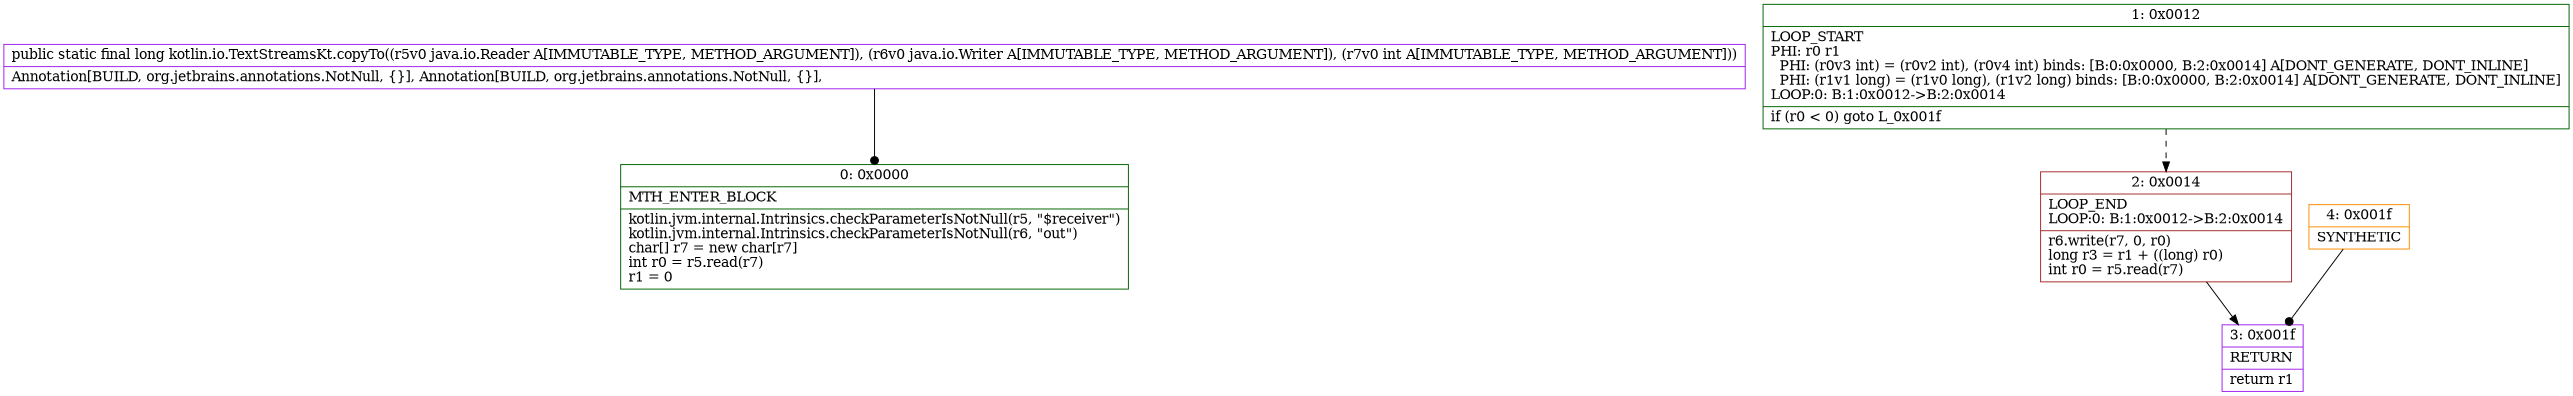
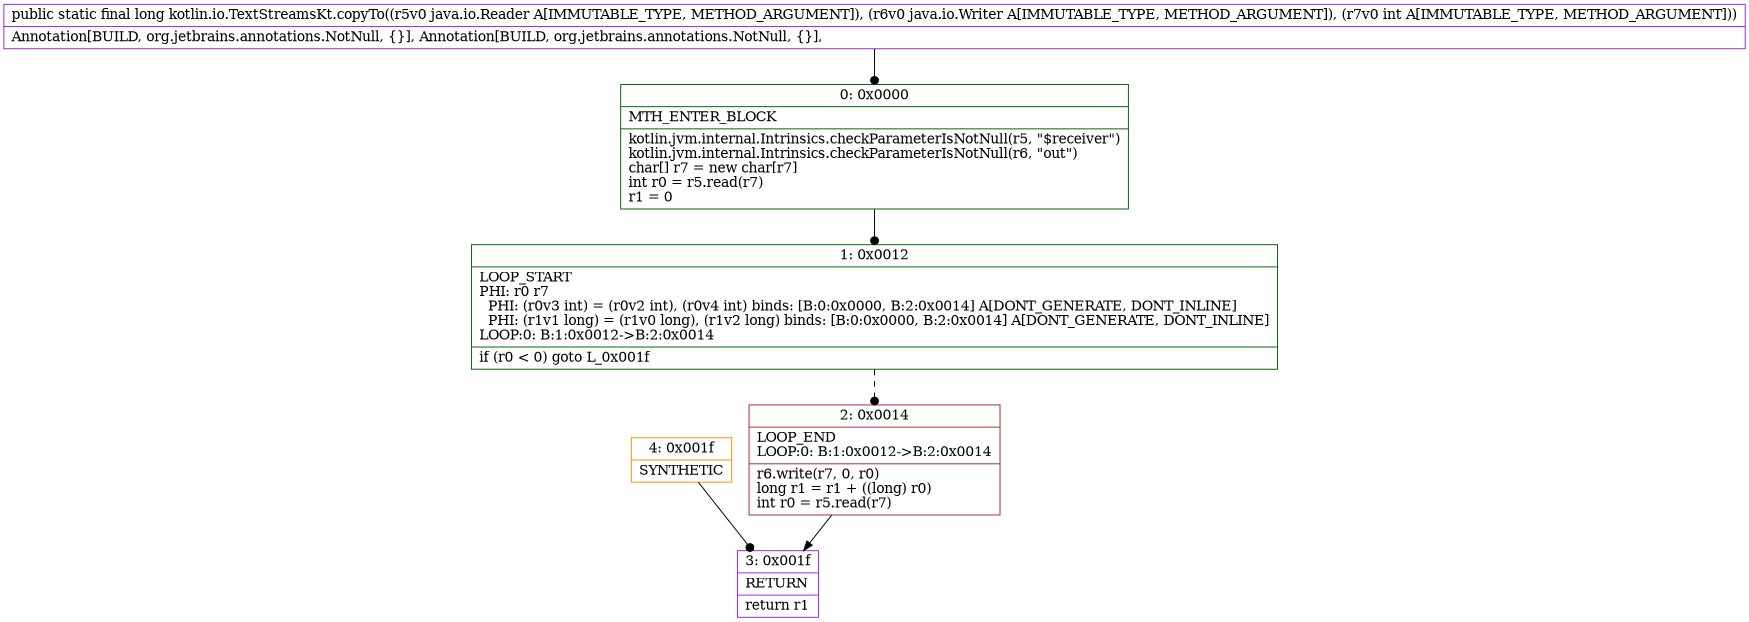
(1808, 52) -> (516, 292)
(2166, 146) -> (875, 383)
none -> (875, 223)
(2136, 256) -> (844, 489)
